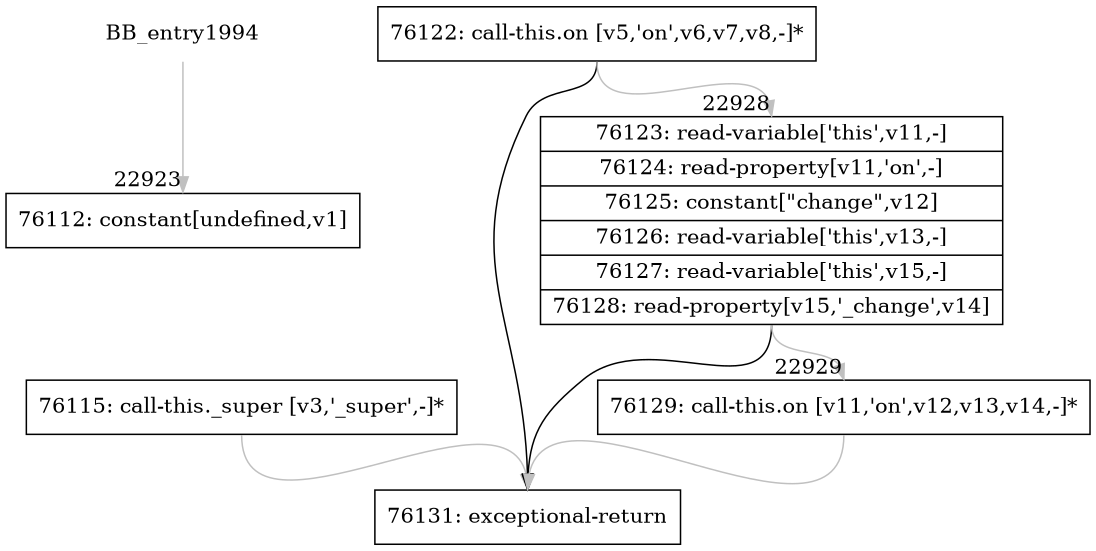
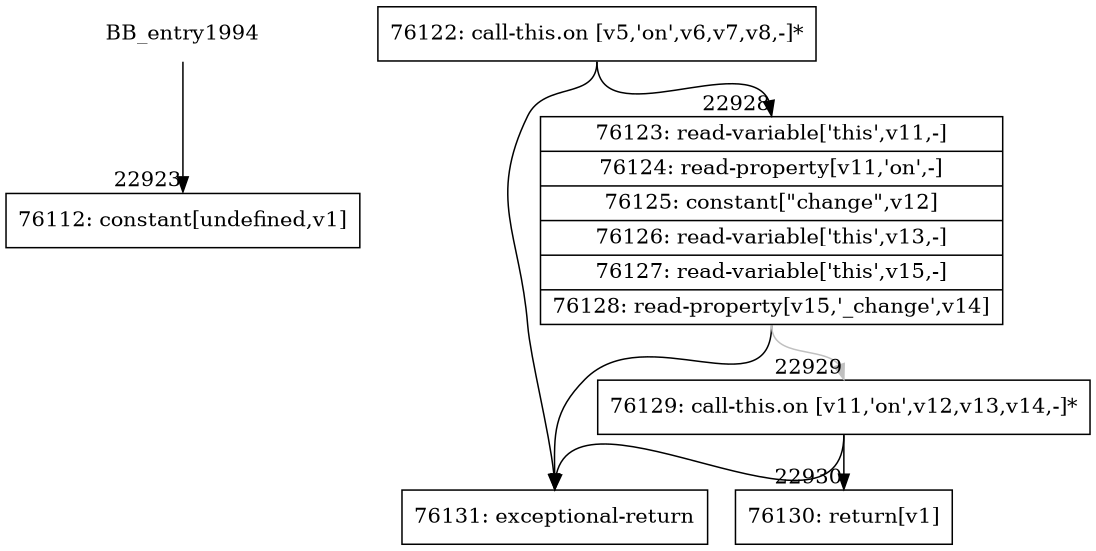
(677, 90) -> (677, 90)
(183, 119) -> (183, 119)
(242, 407) -> none
(693, 464) -> (707, 464)
none -> (844, 517)
